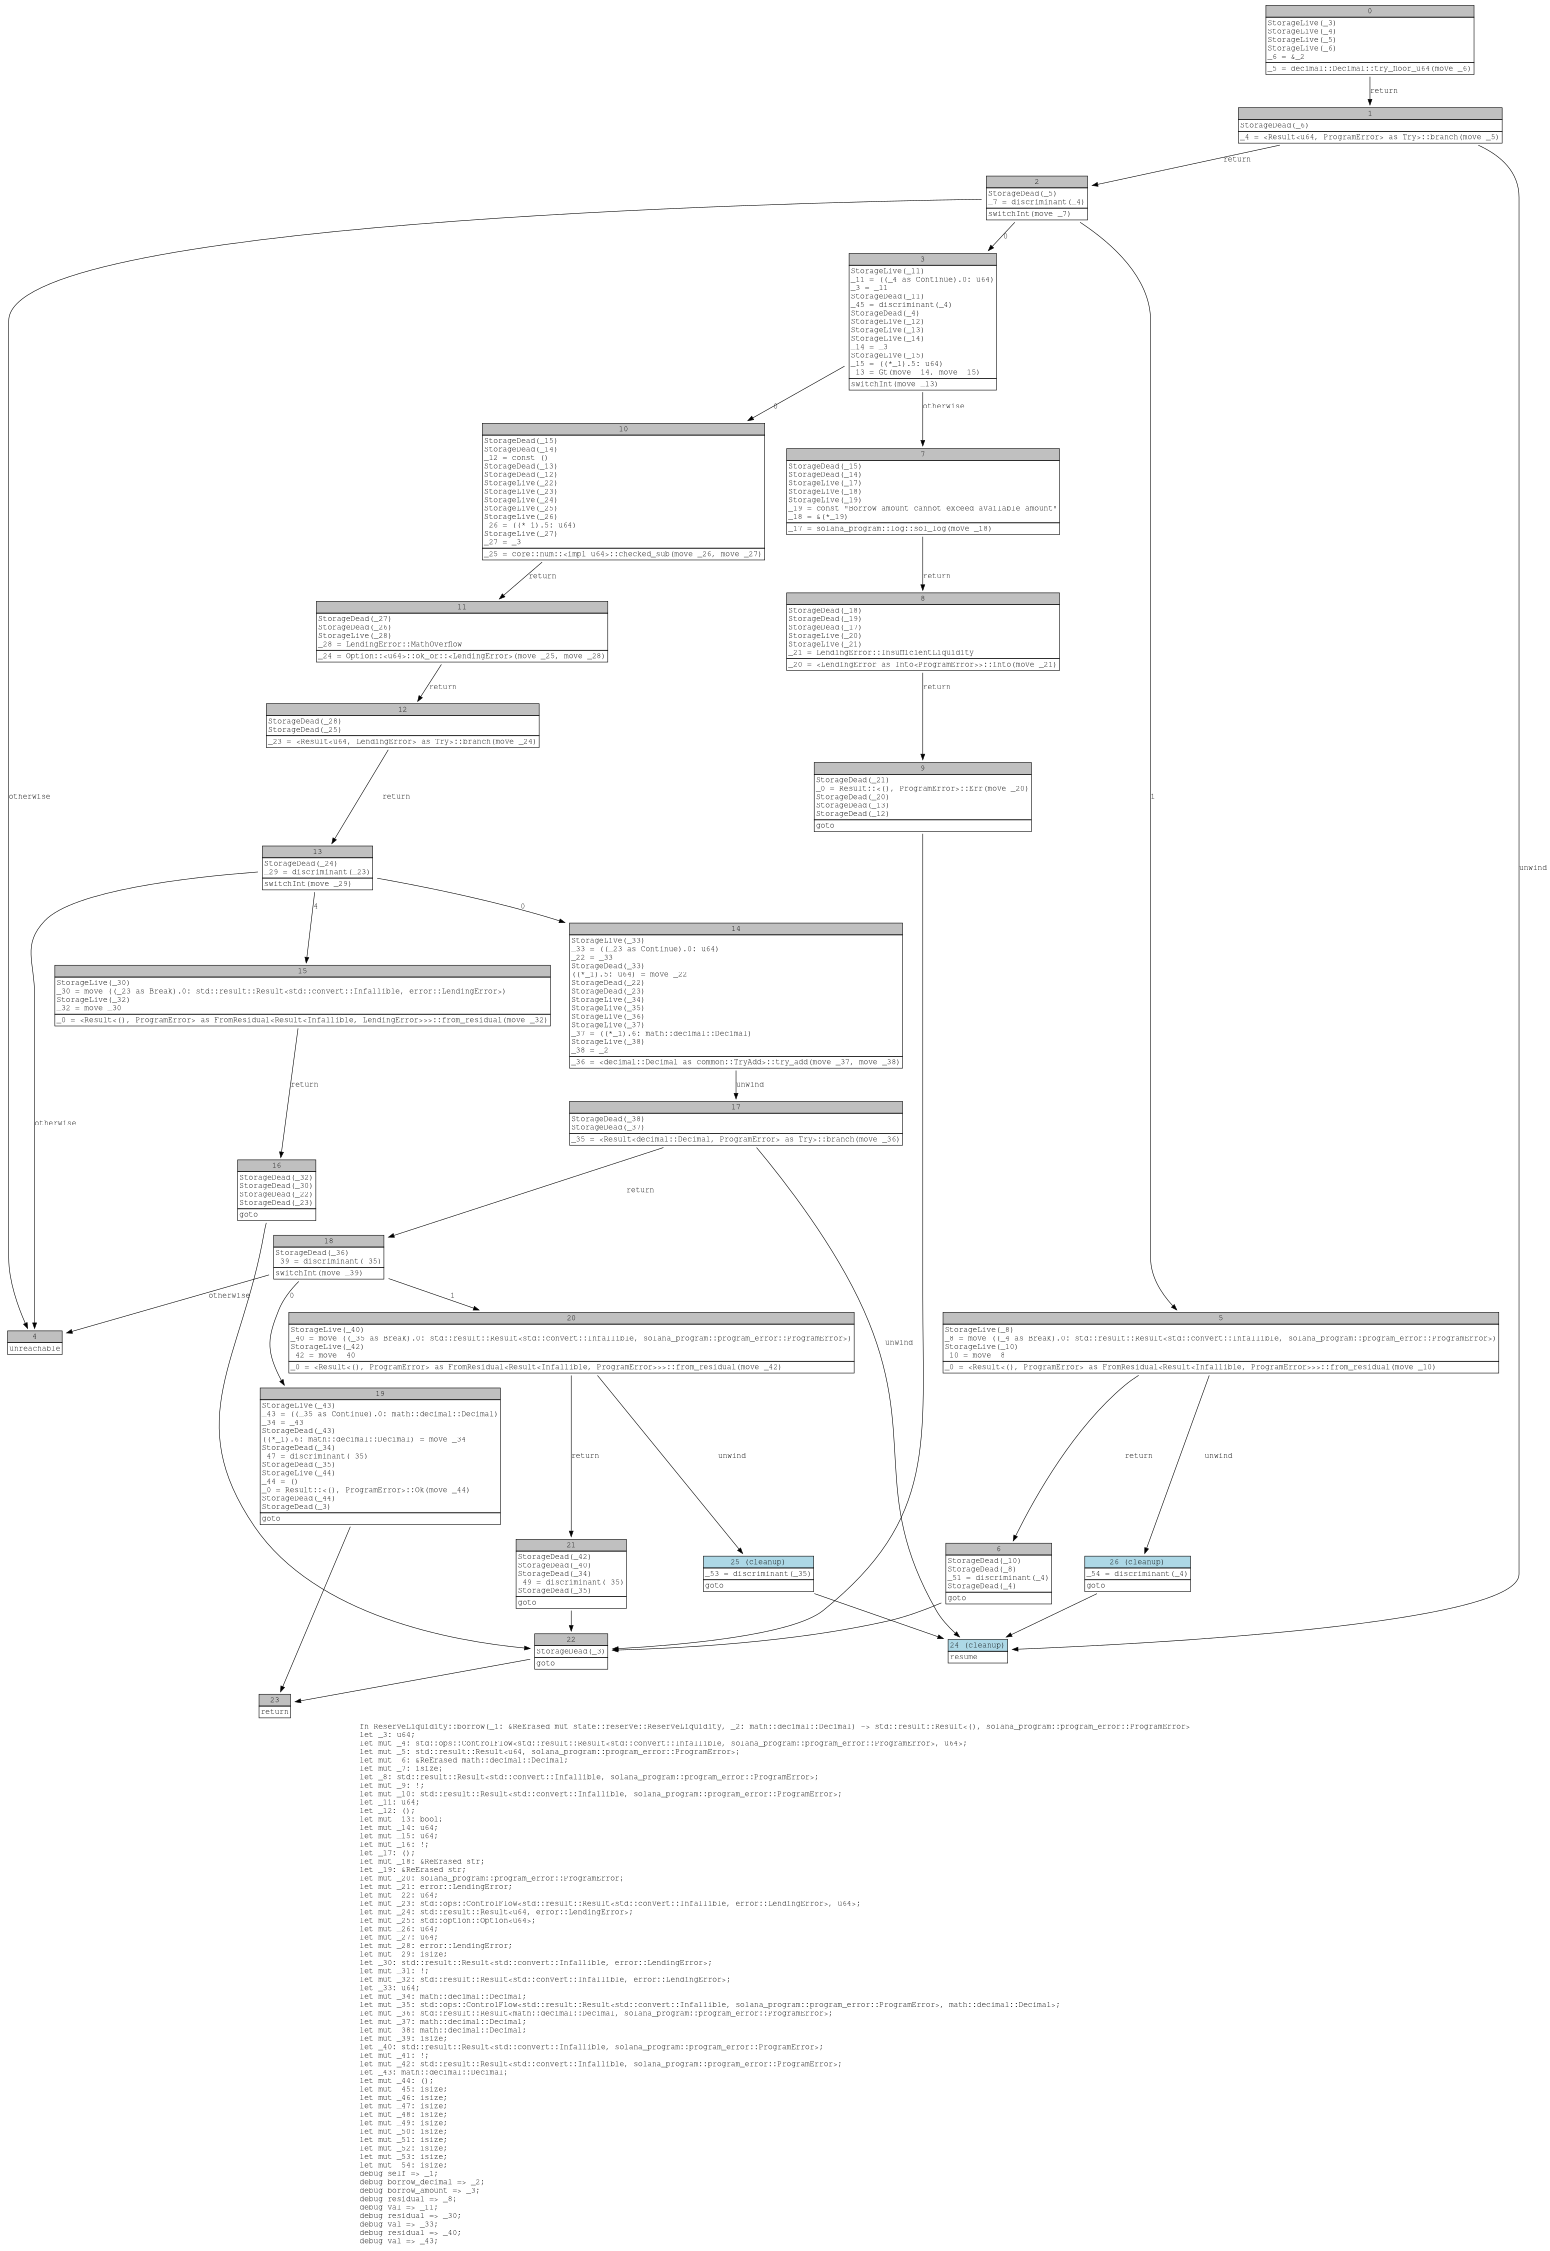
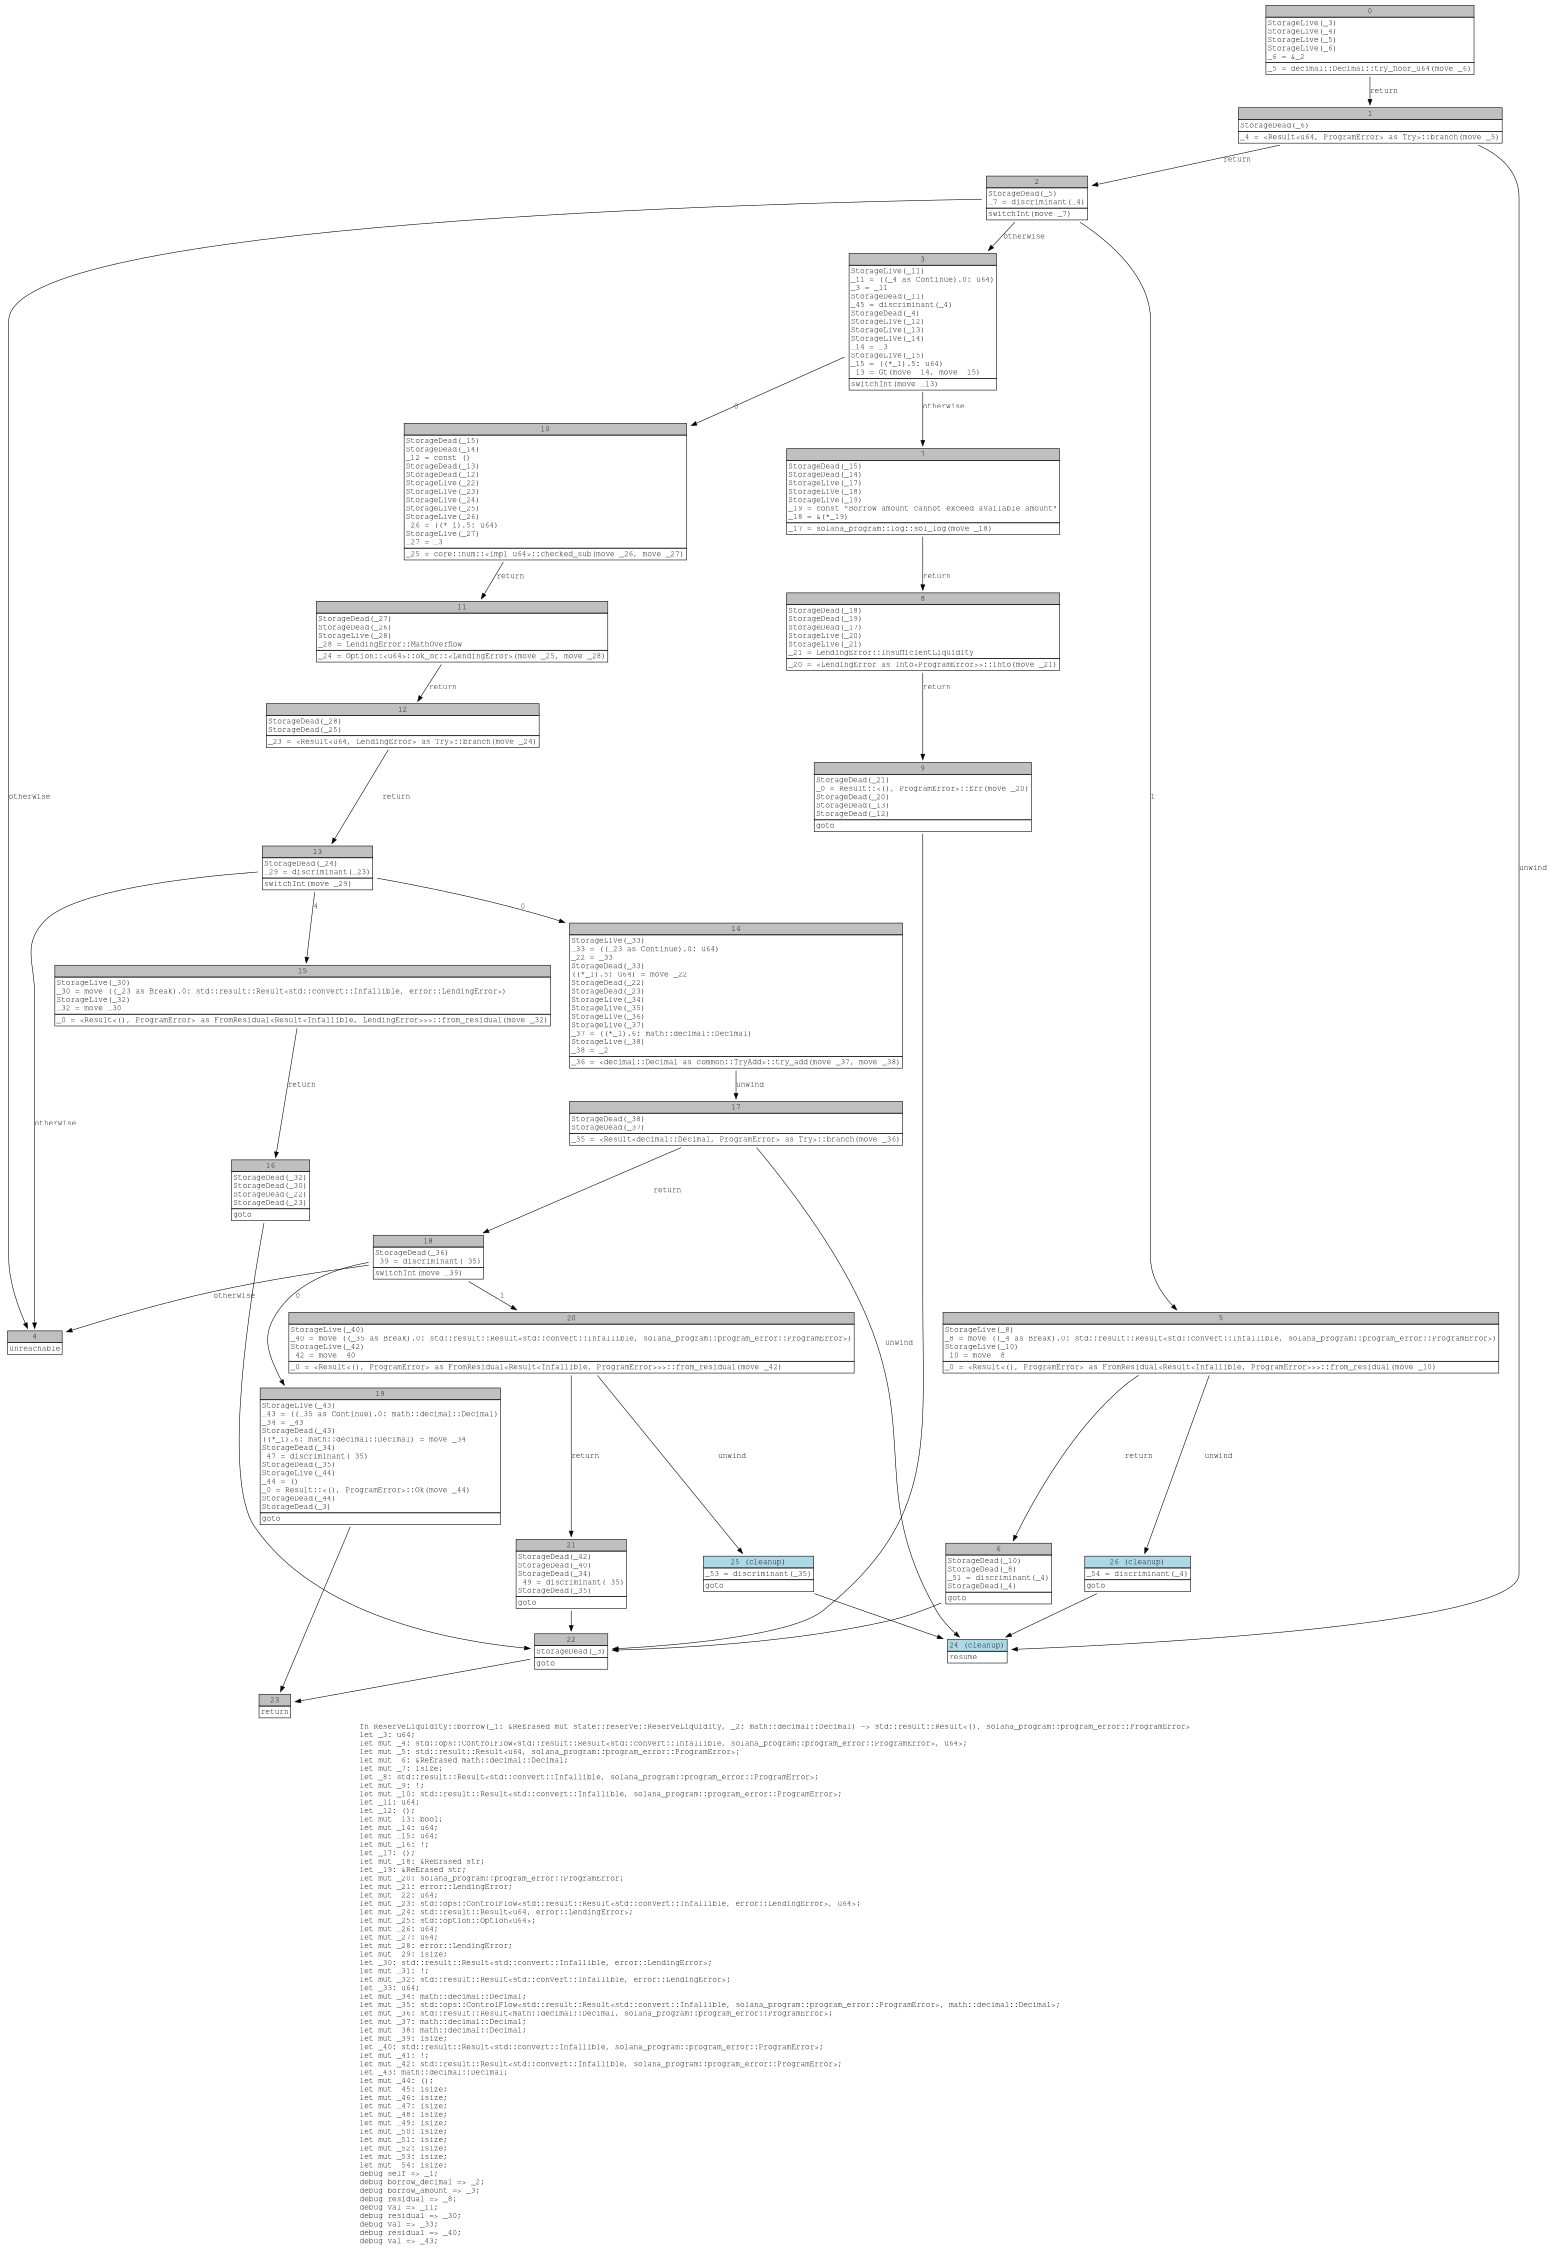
(1006, 237) -> (1024, 237)
